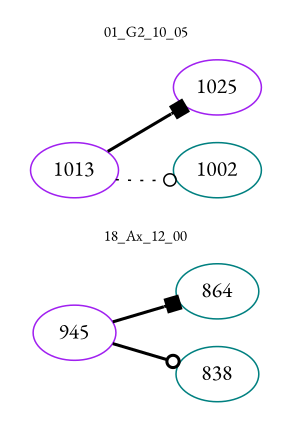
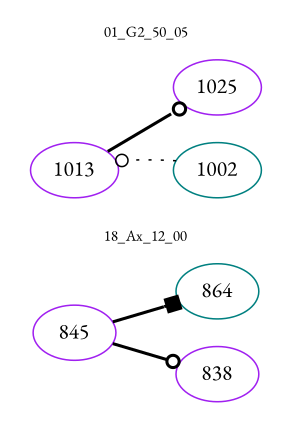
(146, 33) -> (146, 33)
(139, 133) -> (139, 133)
(140, 181) -> (152, 160)
(75, 333) -> (75, 333)
(217, 374) -> (217, 374)
